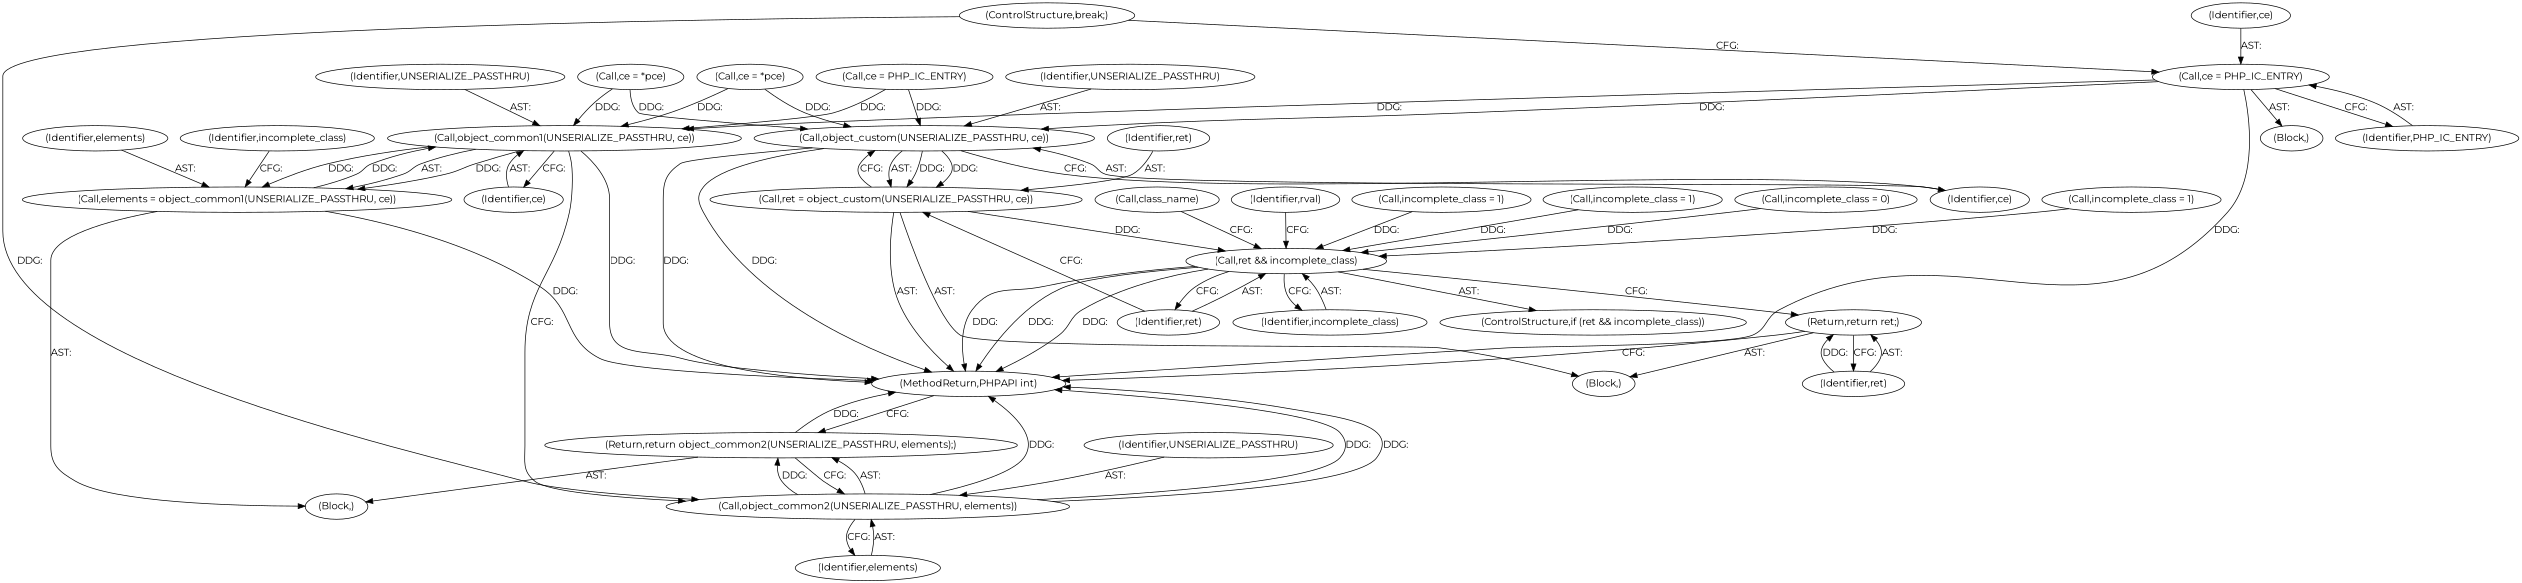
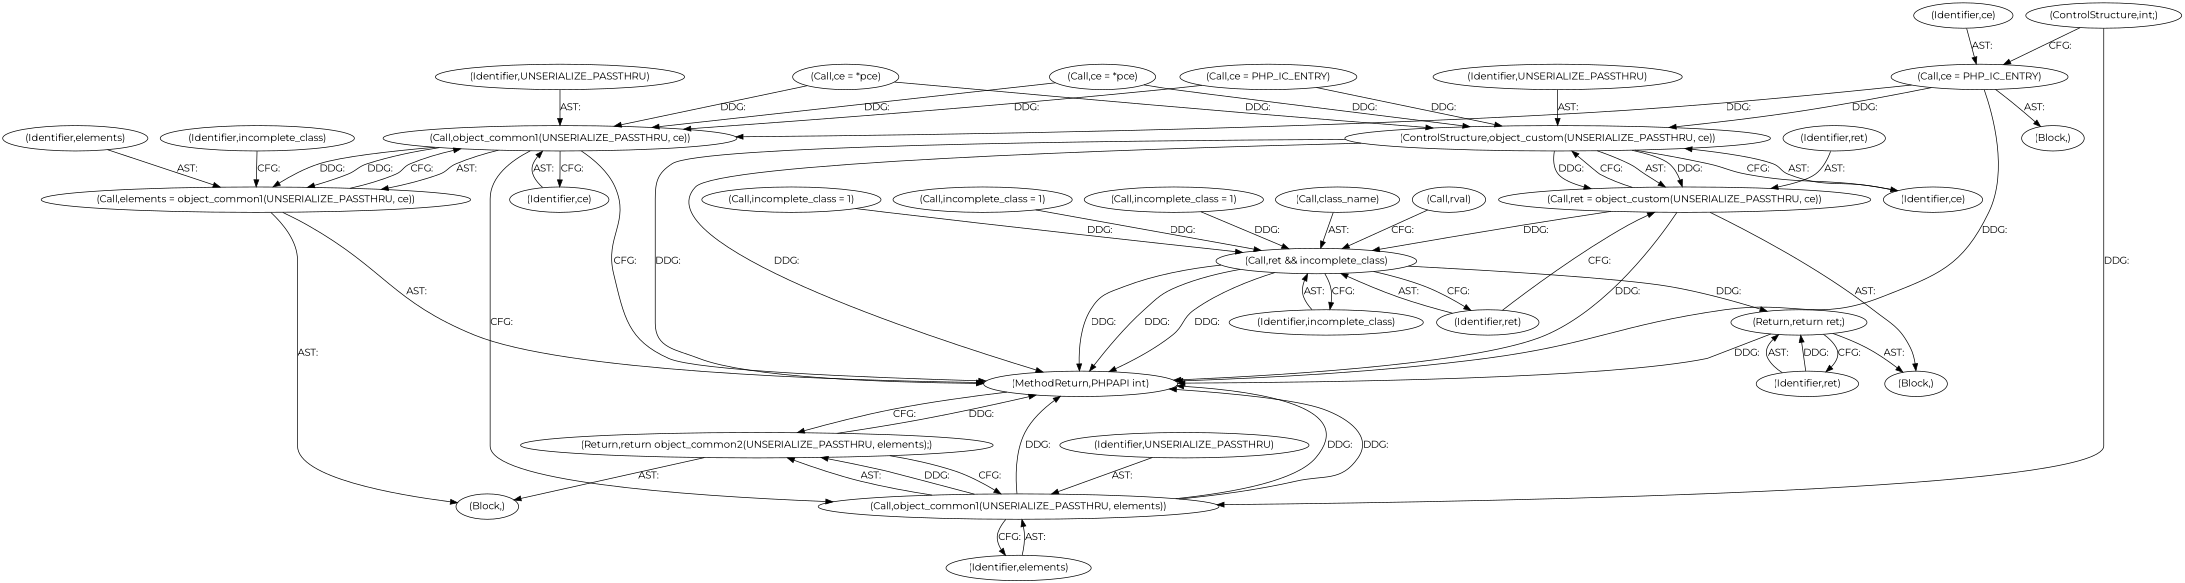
(1047, 16) -> (2104, 16)
(924, 138) -> (1558, 138)
(2427, 138) -> none
(386, 169) -> (423, 169)
(1286, 200) -> (1449, 200)
(1826, 200) -> none
(1243, 230) -> (1340, 230)
(624, 261) -> (627, 261)
(567, 292) -> (418, 292)
(909, 292) -> (1629, 292)
(1638, 292) -> (1730, 292)
(1593, 322) -> none
(1635, 353) -> (1748, 353)
(868, 507) -> (1019, 507)
